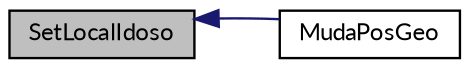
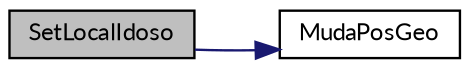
(249, 18) -> (225, 50)
